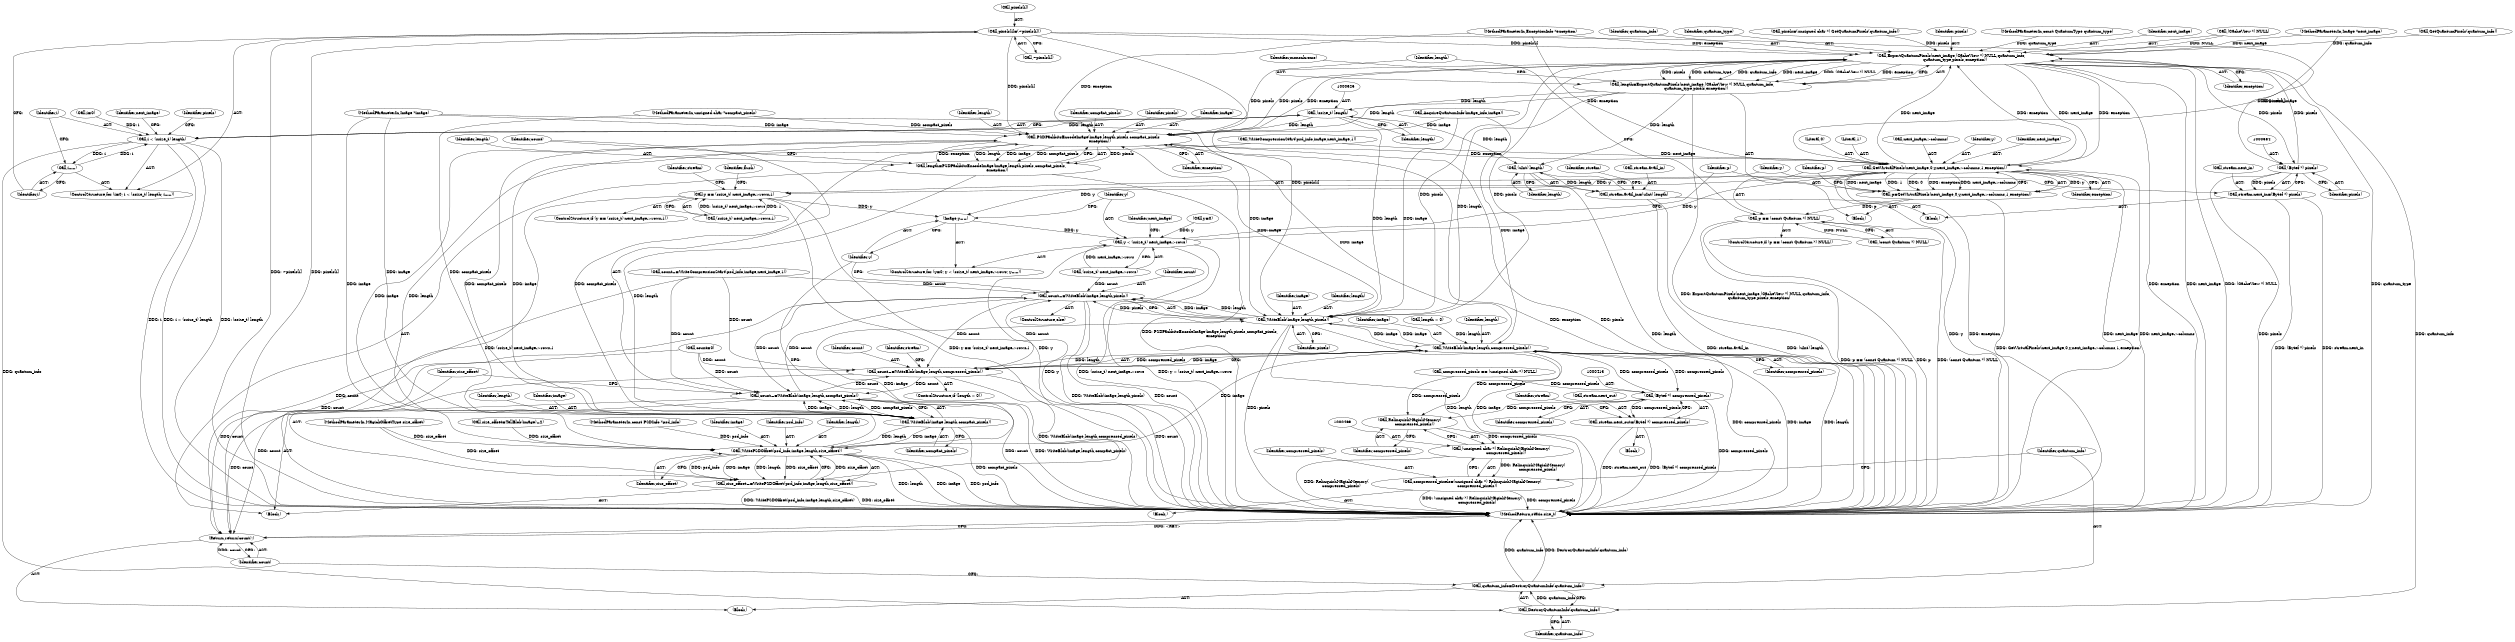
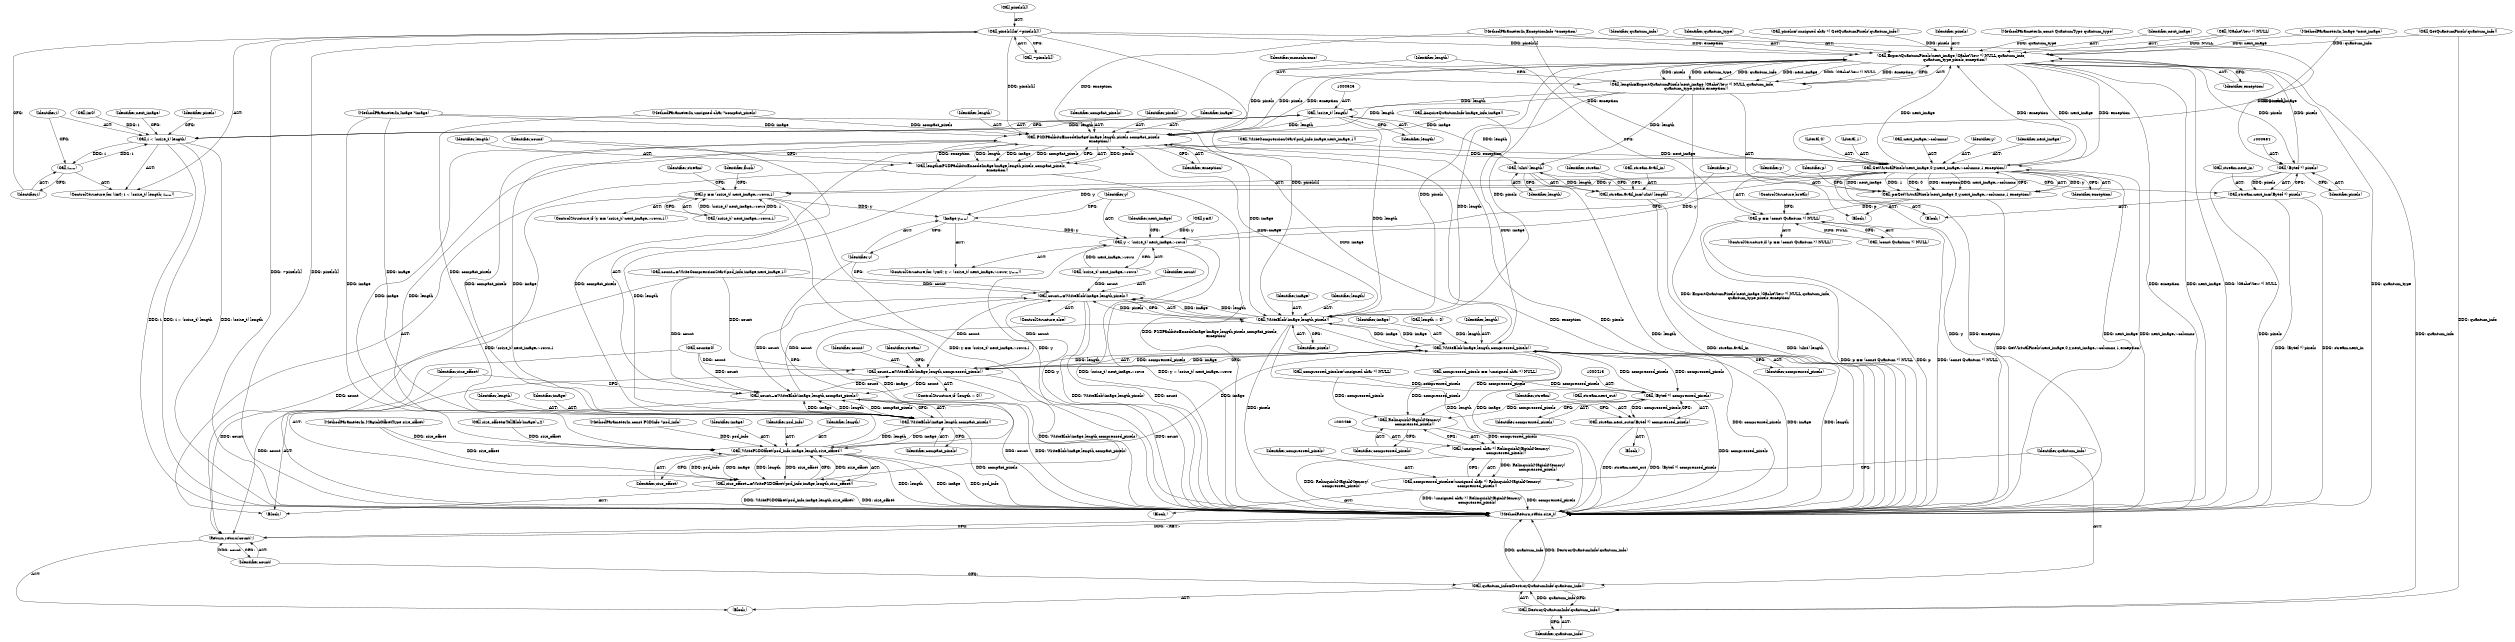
none -> (1784, 195)
(1403, 223) -> none
(573, 355) -> none
none -> (1342, 372)
(440, 408) -> none
(497, 585) -> (2314, 601)
